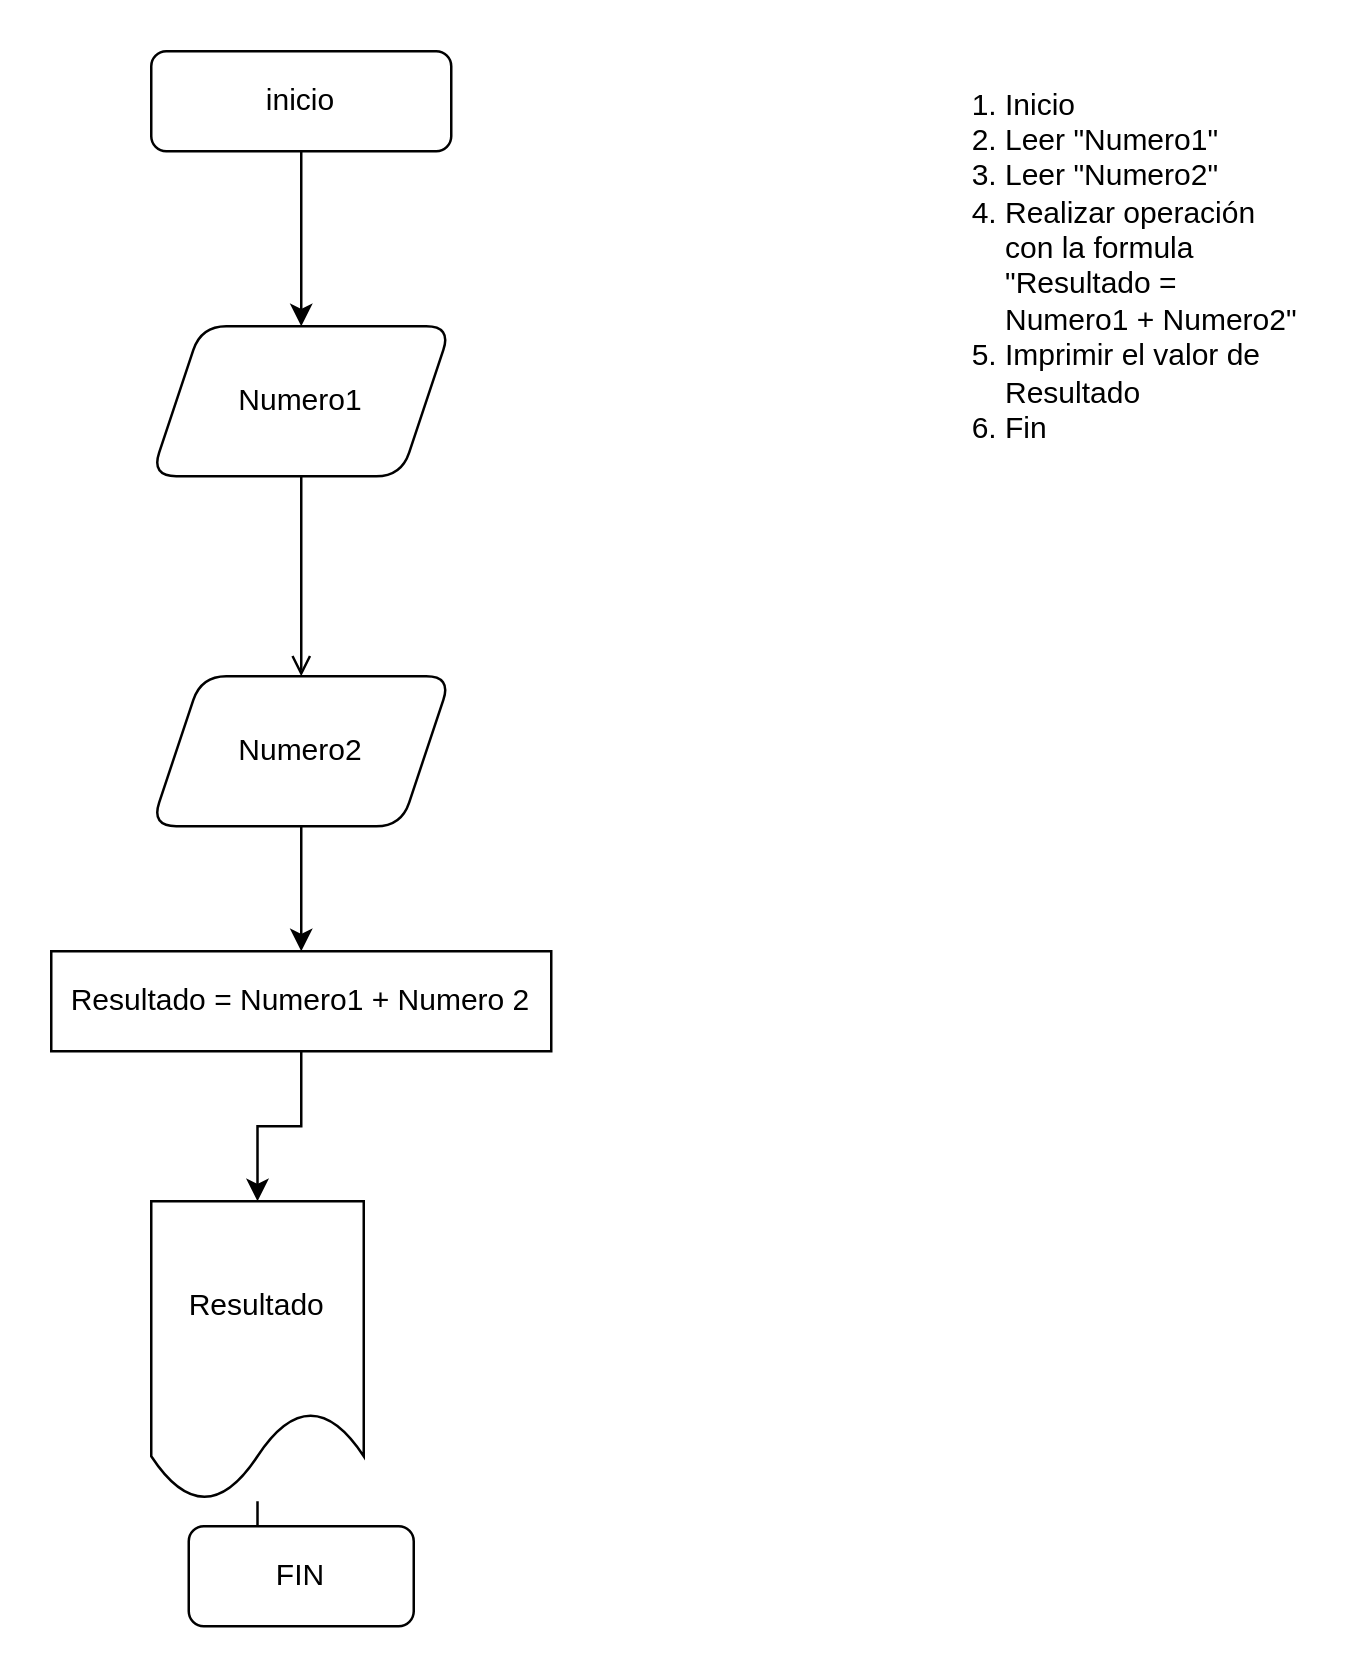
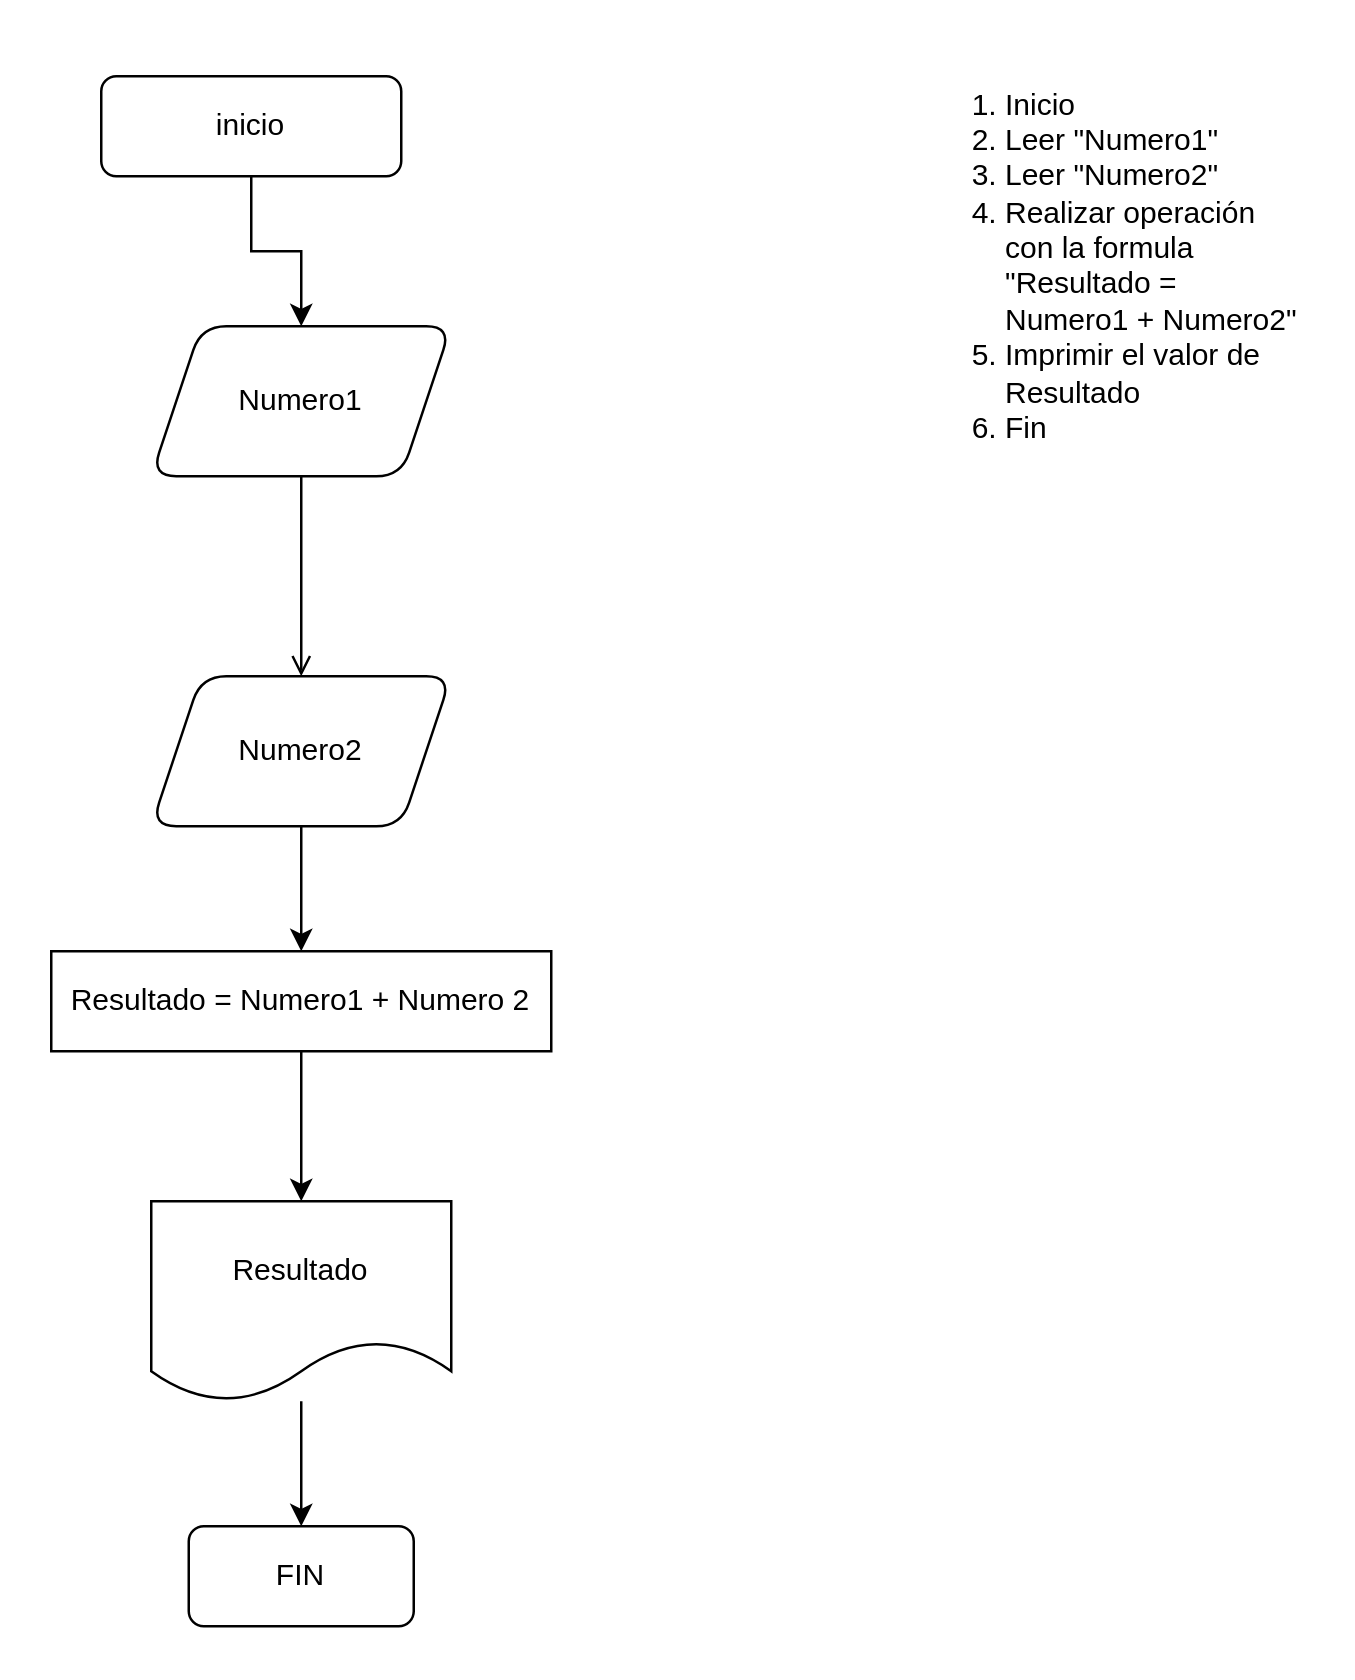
(301, 101) -> (251, 126)
(258, 1351) -> (301, 1301)
